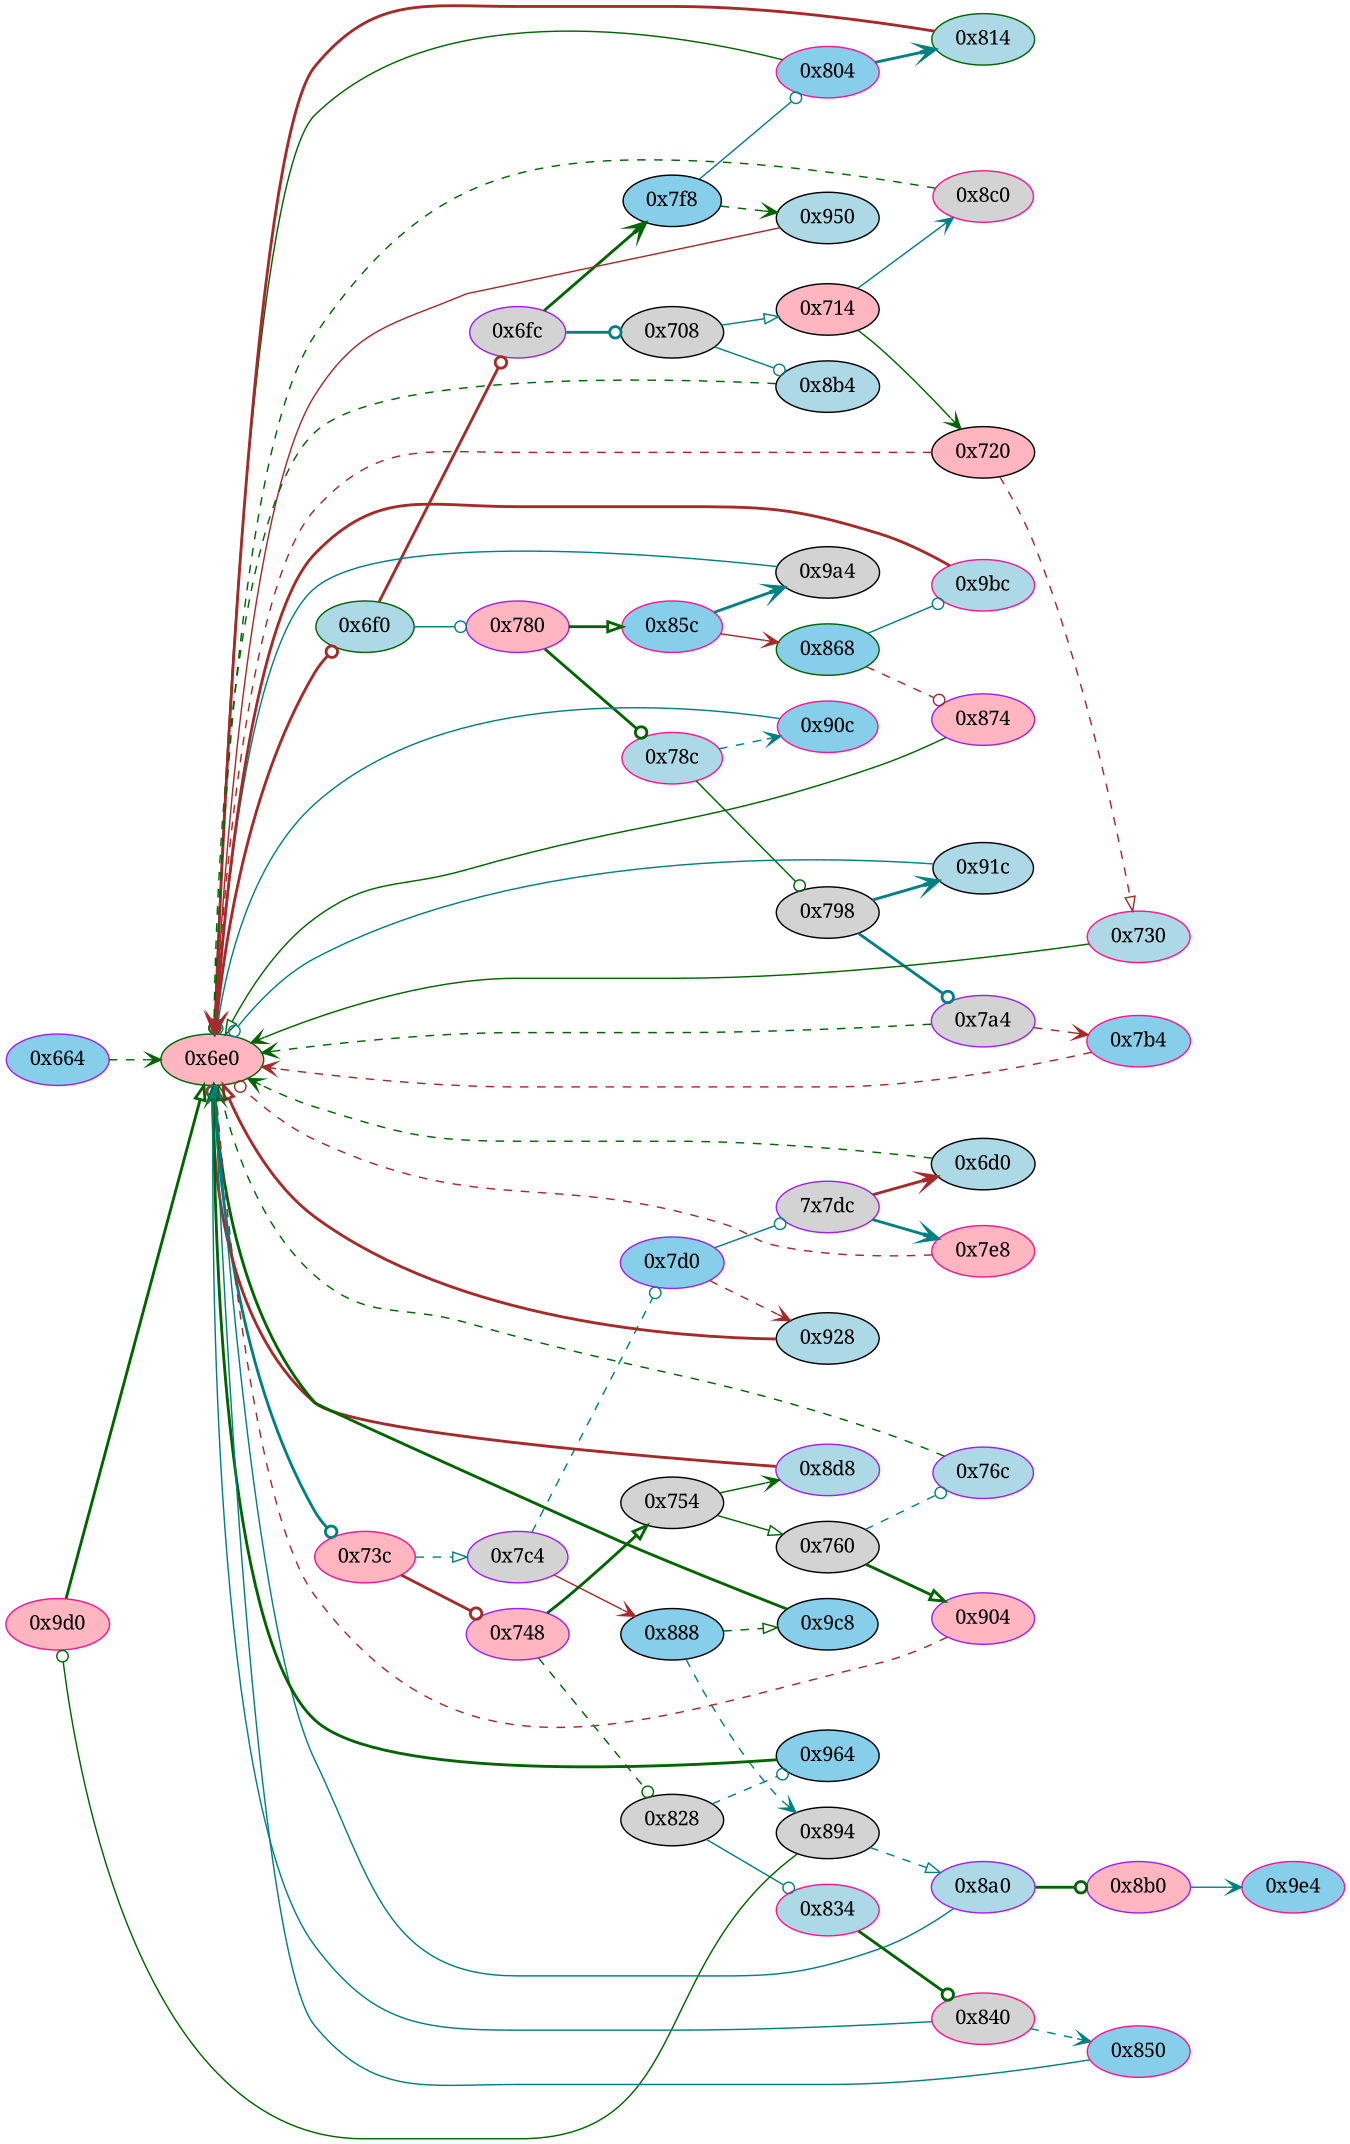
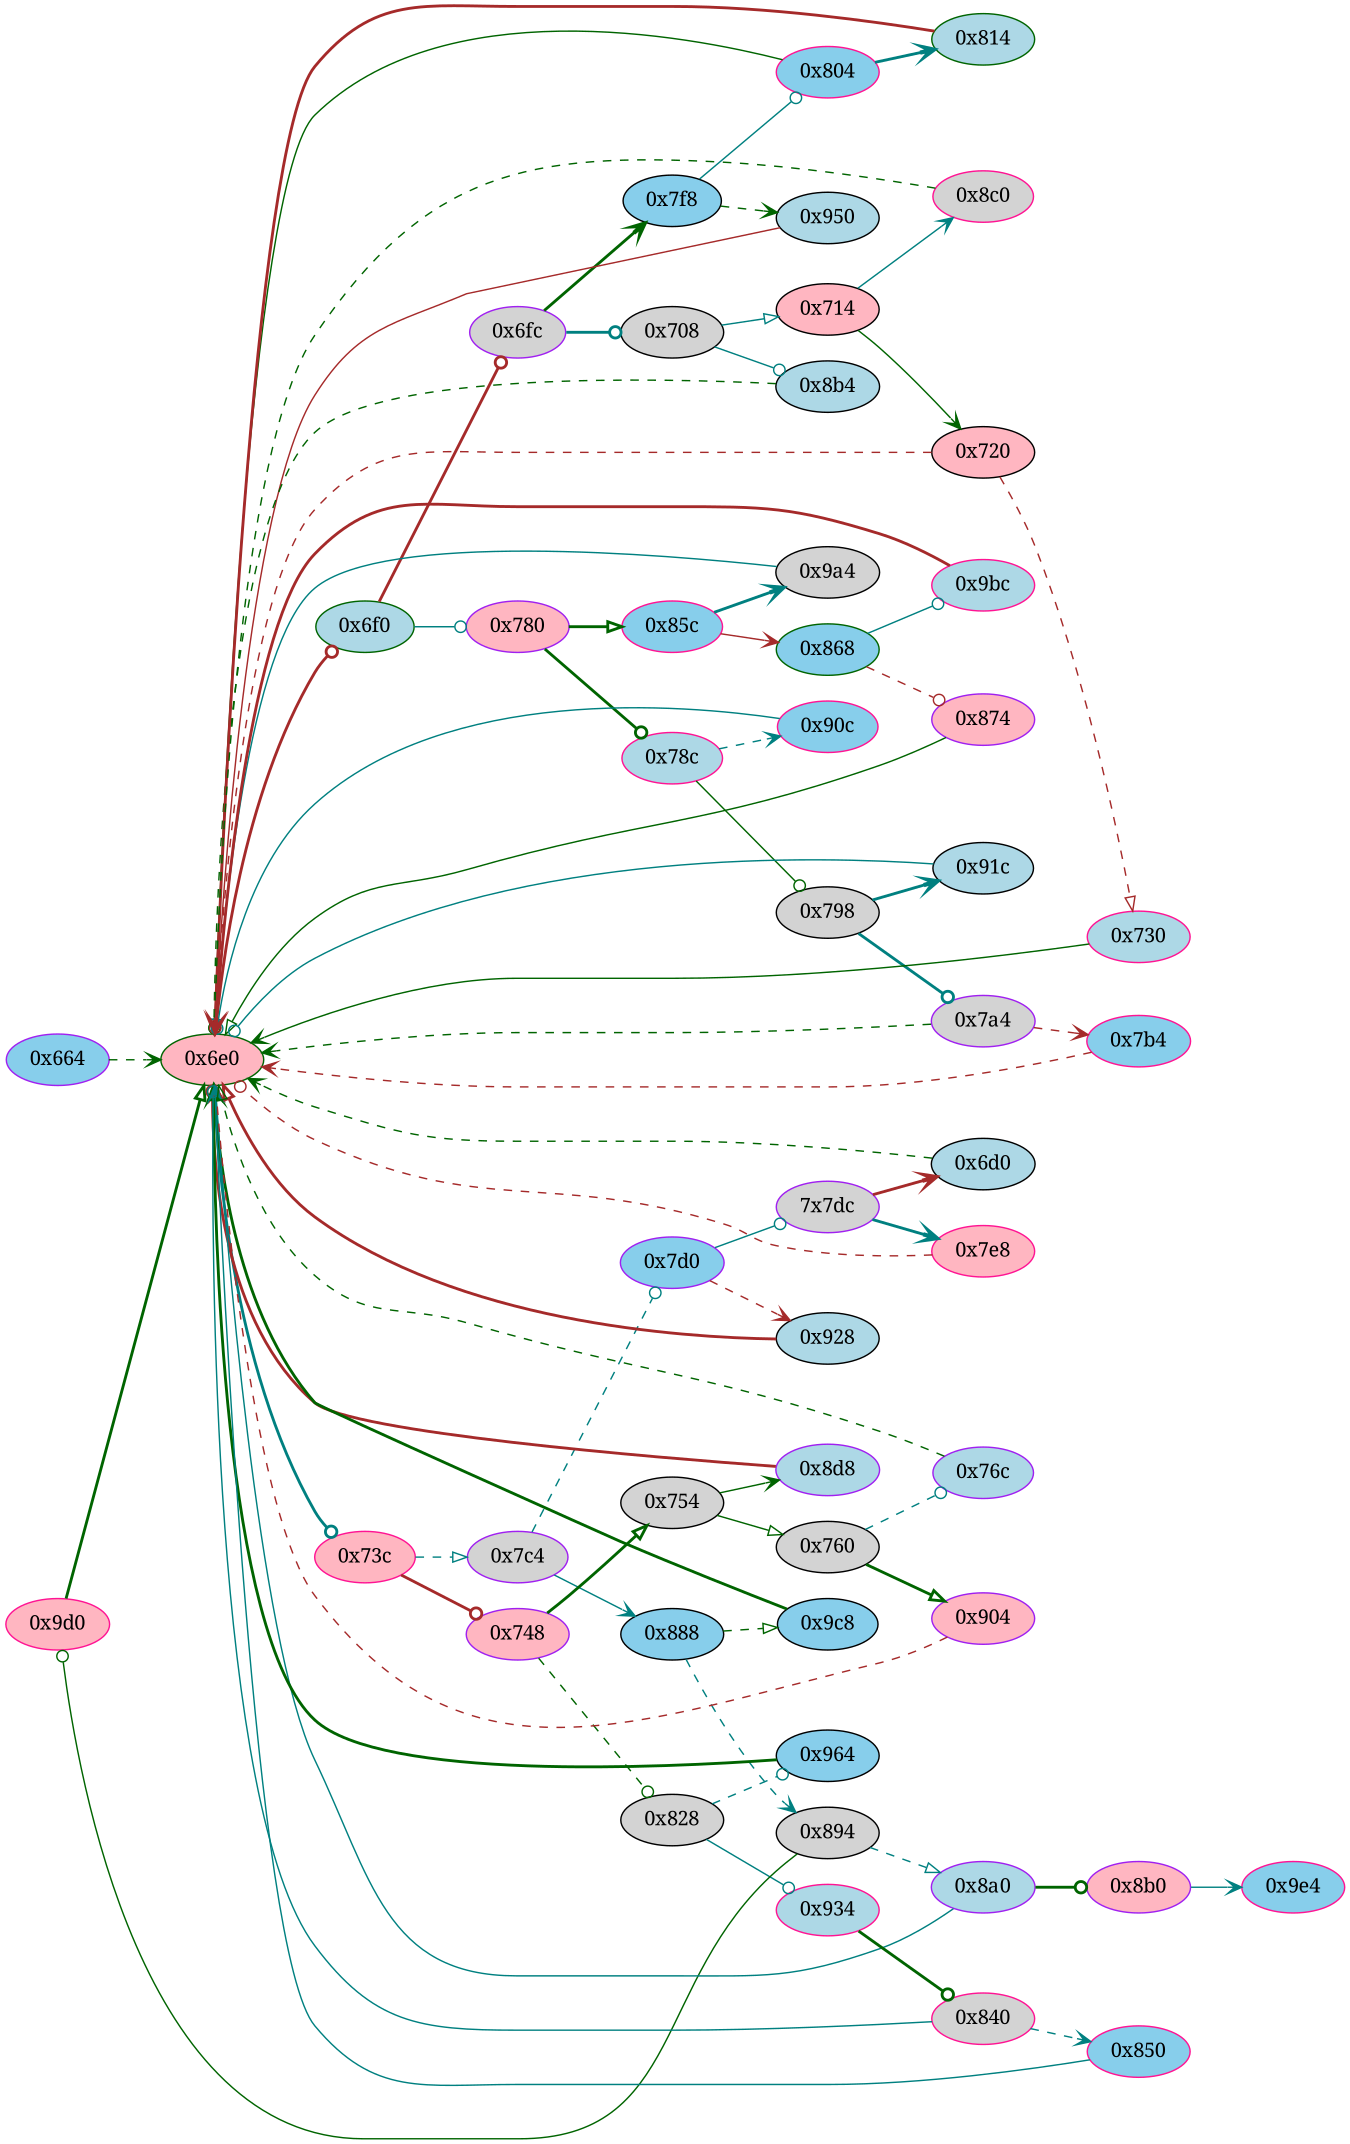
(588, 1592) -> (588, 1592)
(828, 1910) -> (828, 1910)
